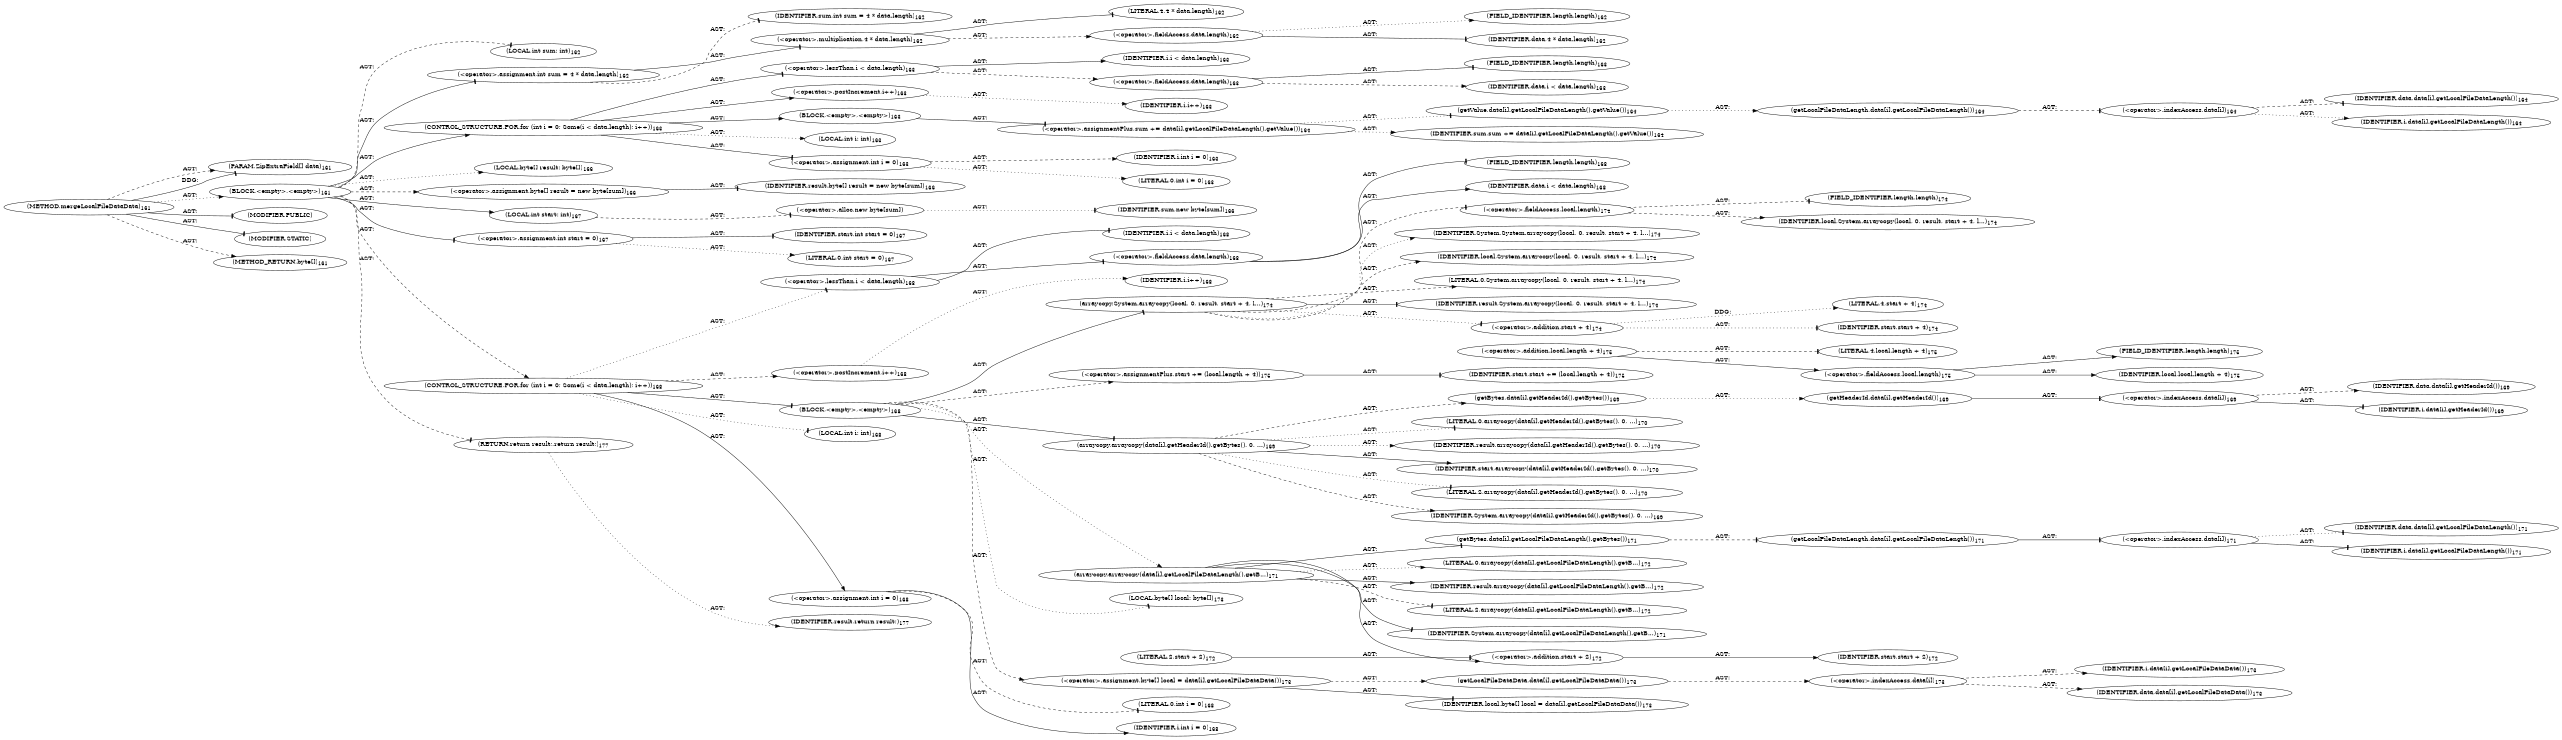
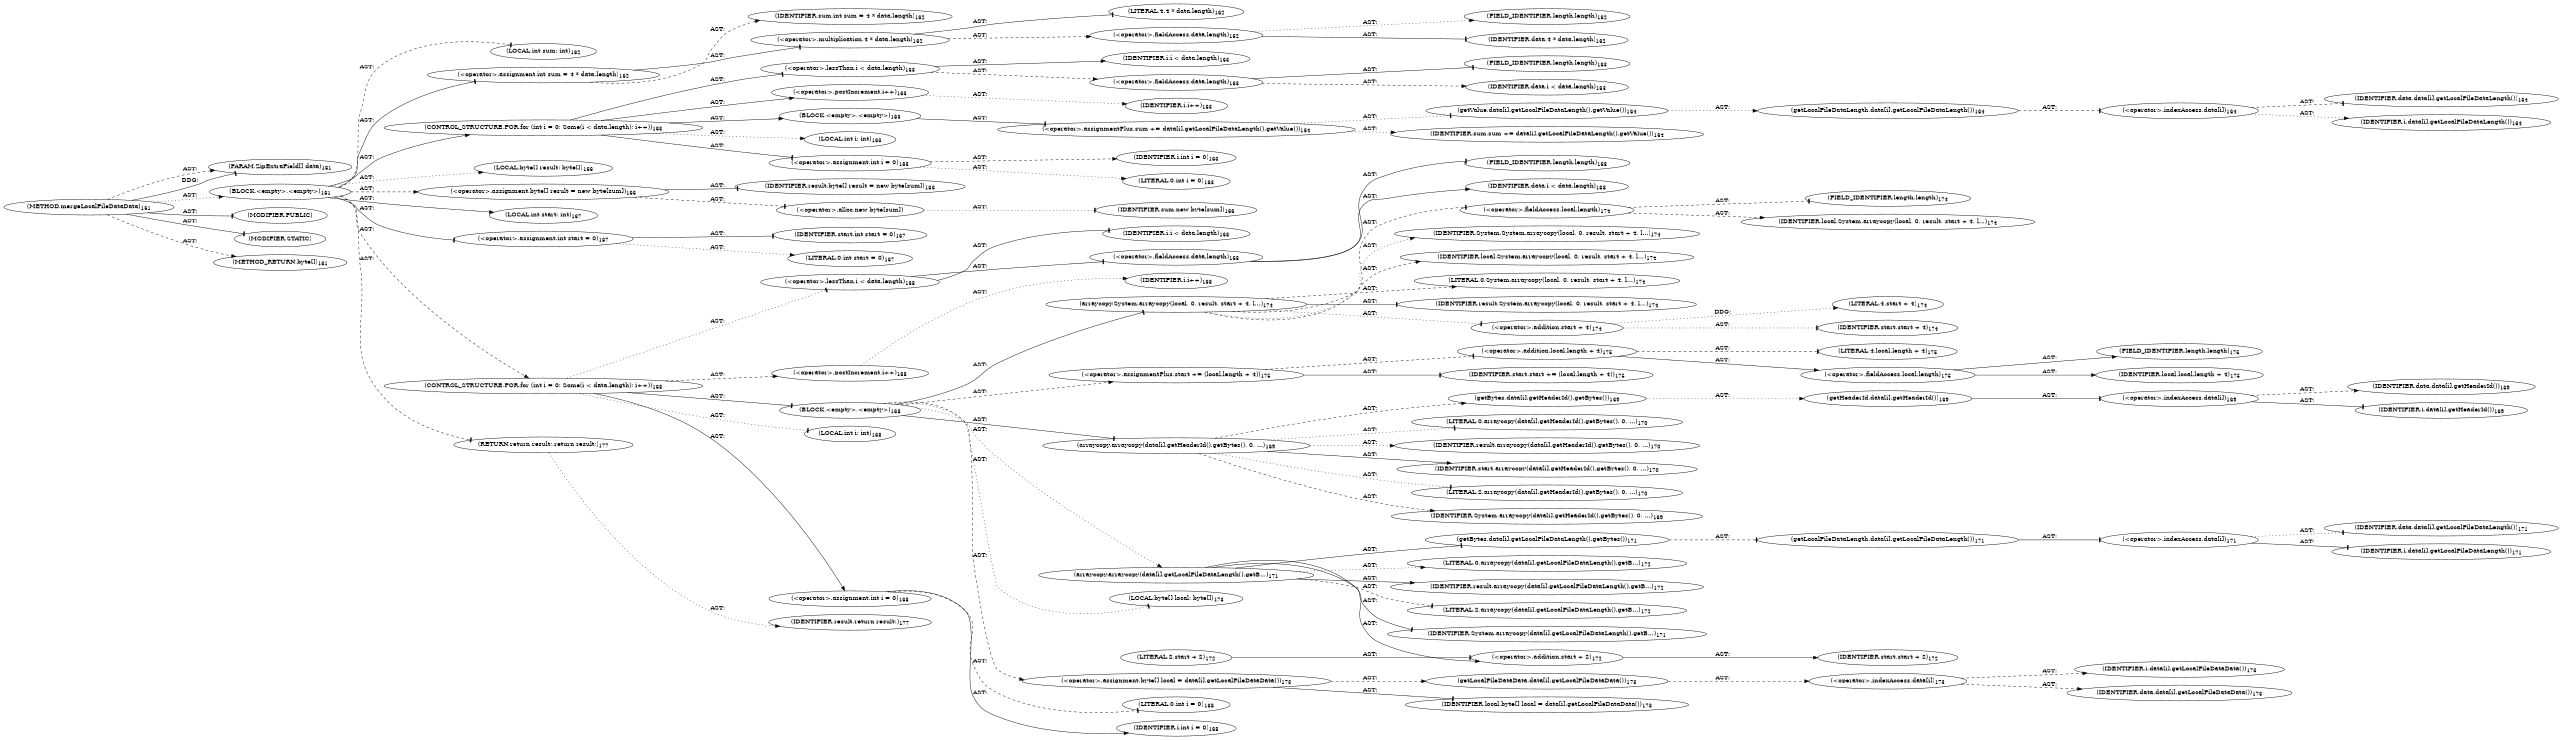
(682, 73) -> (682, 73)
(692, 219) -> (709, 202)
none -> (1369, 363)
